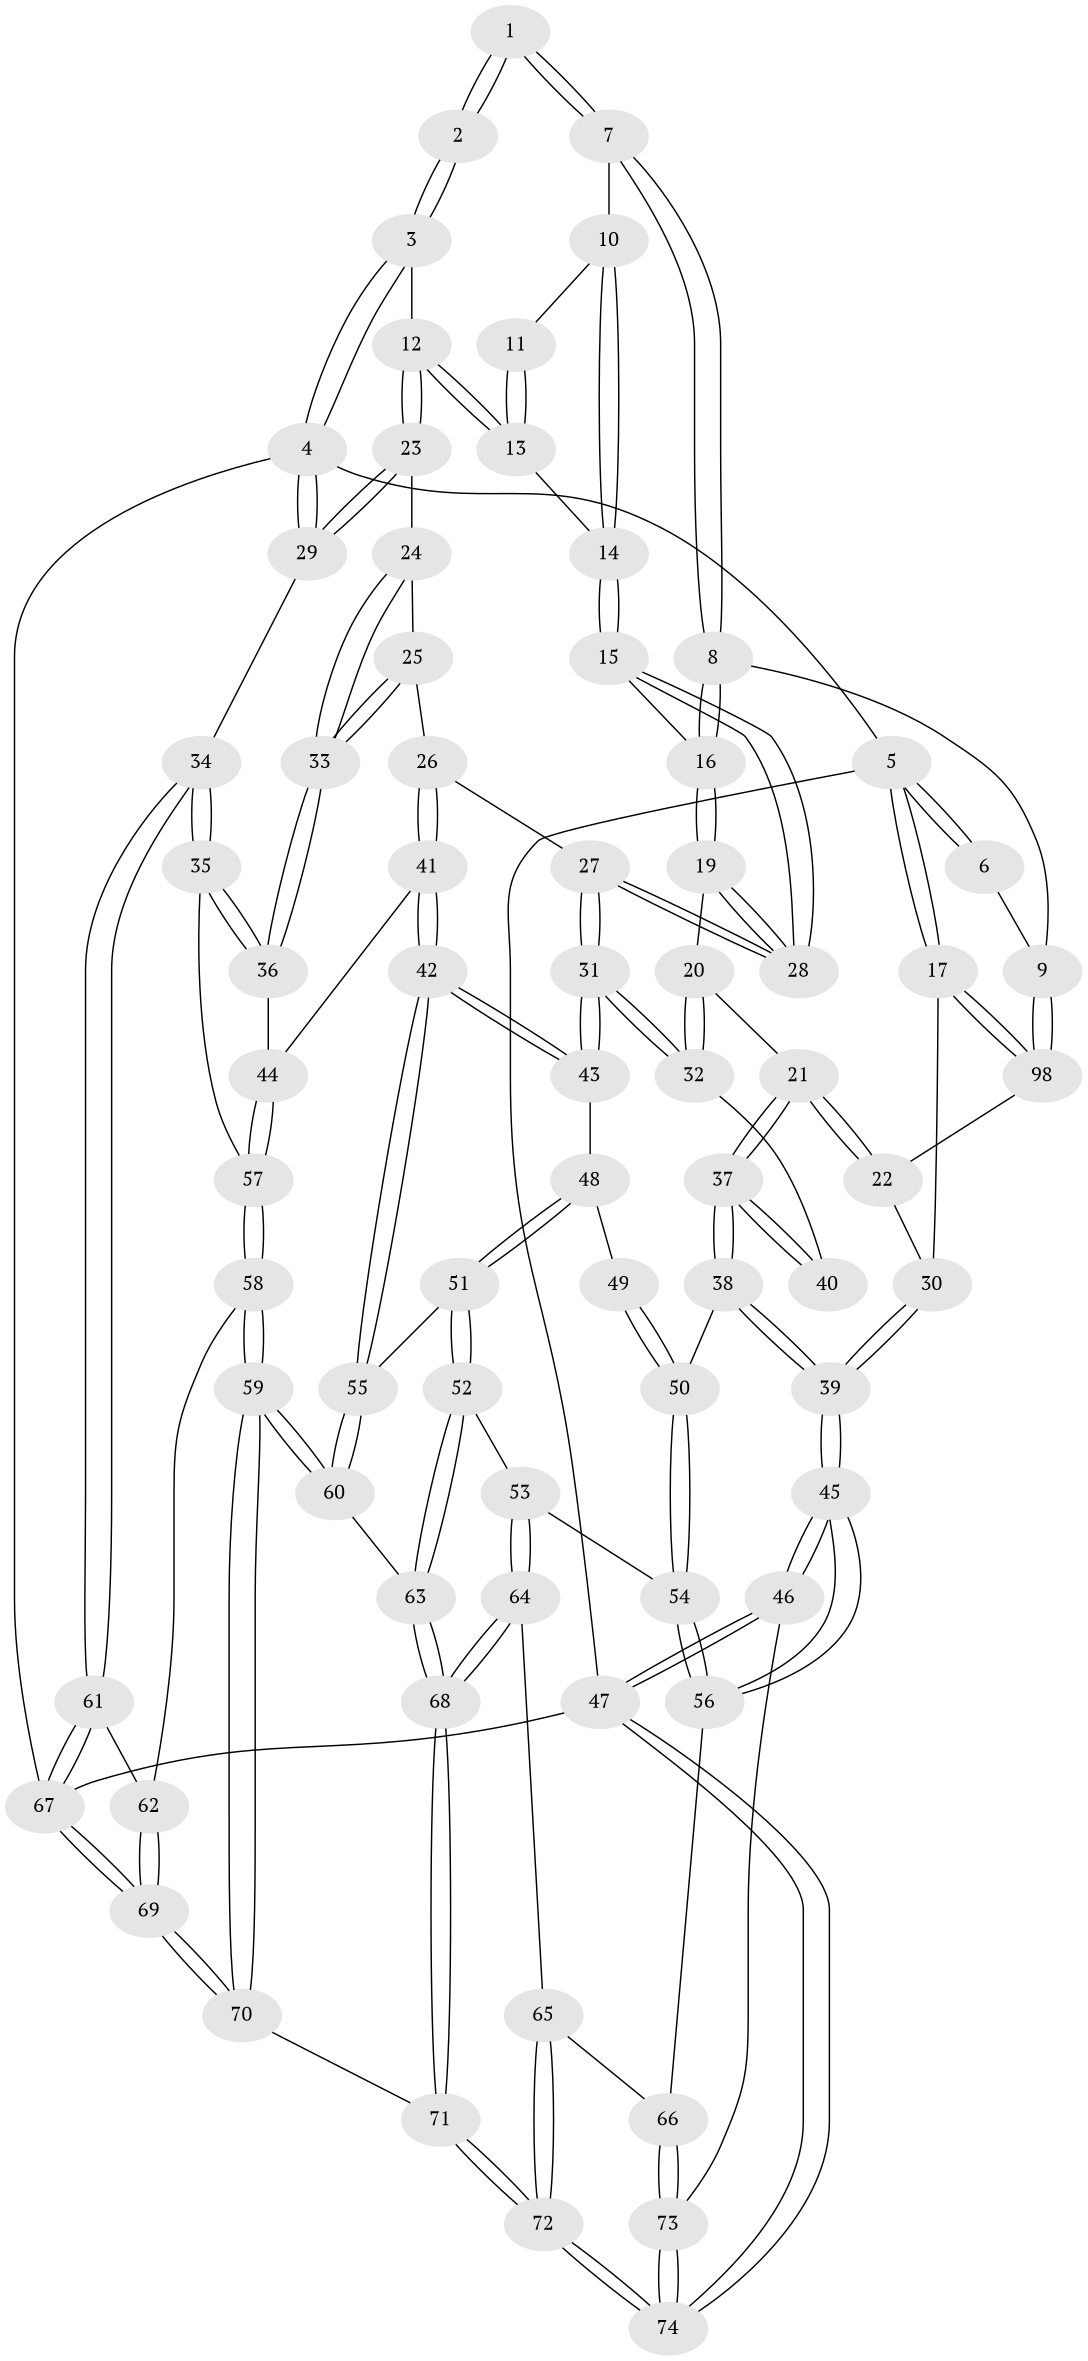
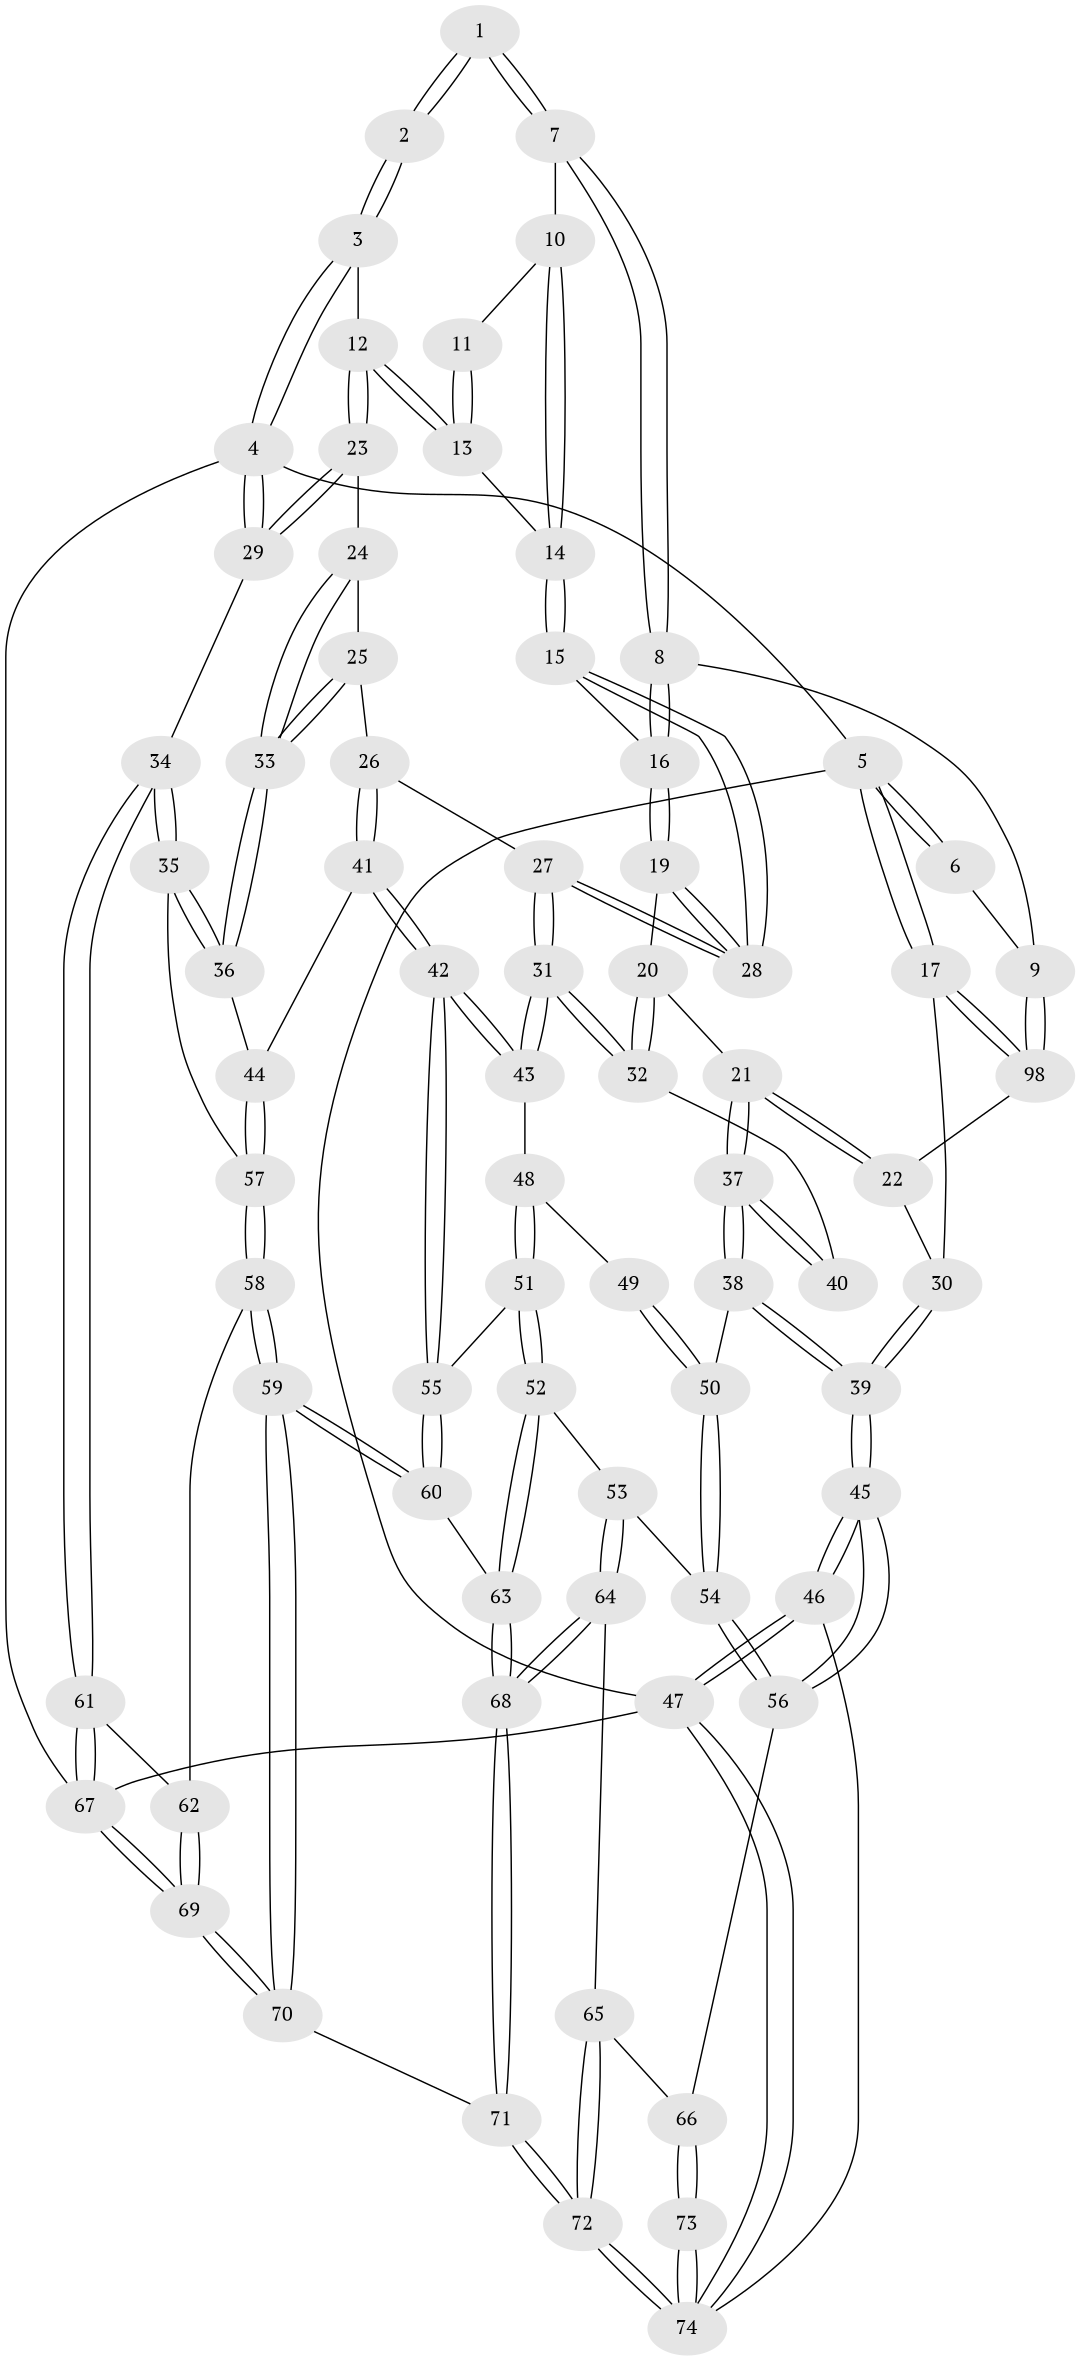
(748, 1918) -> (858, 1994)
